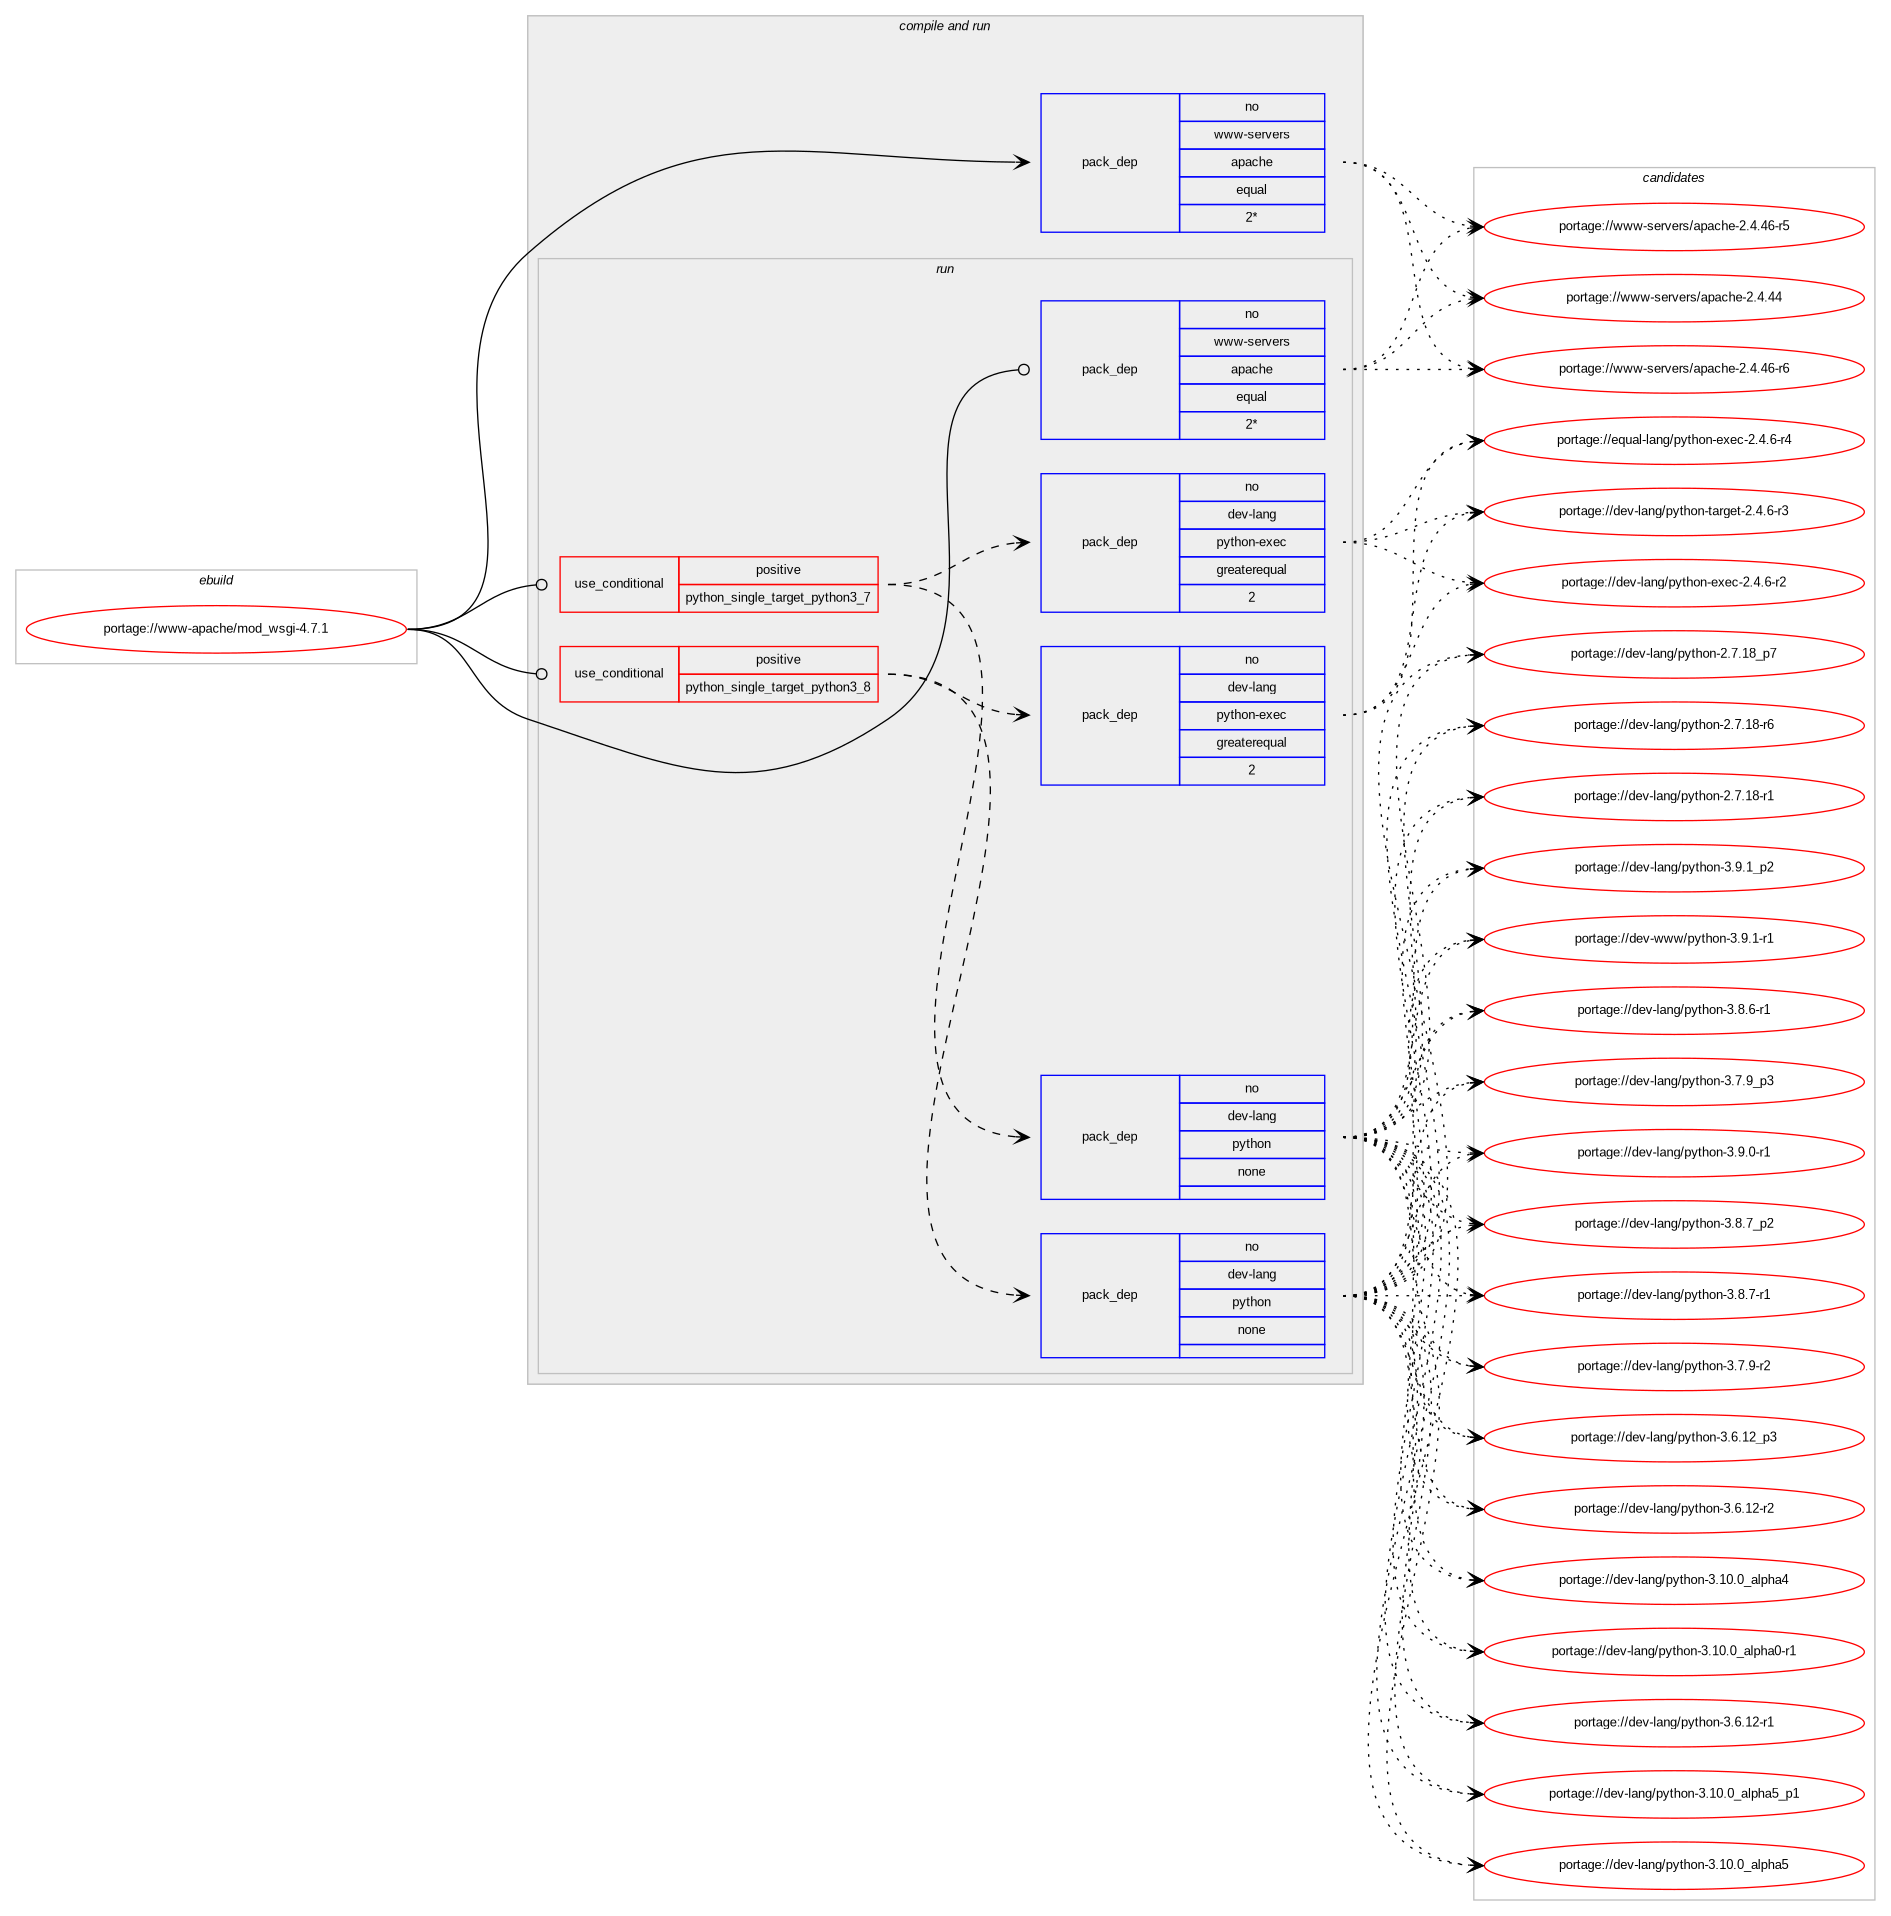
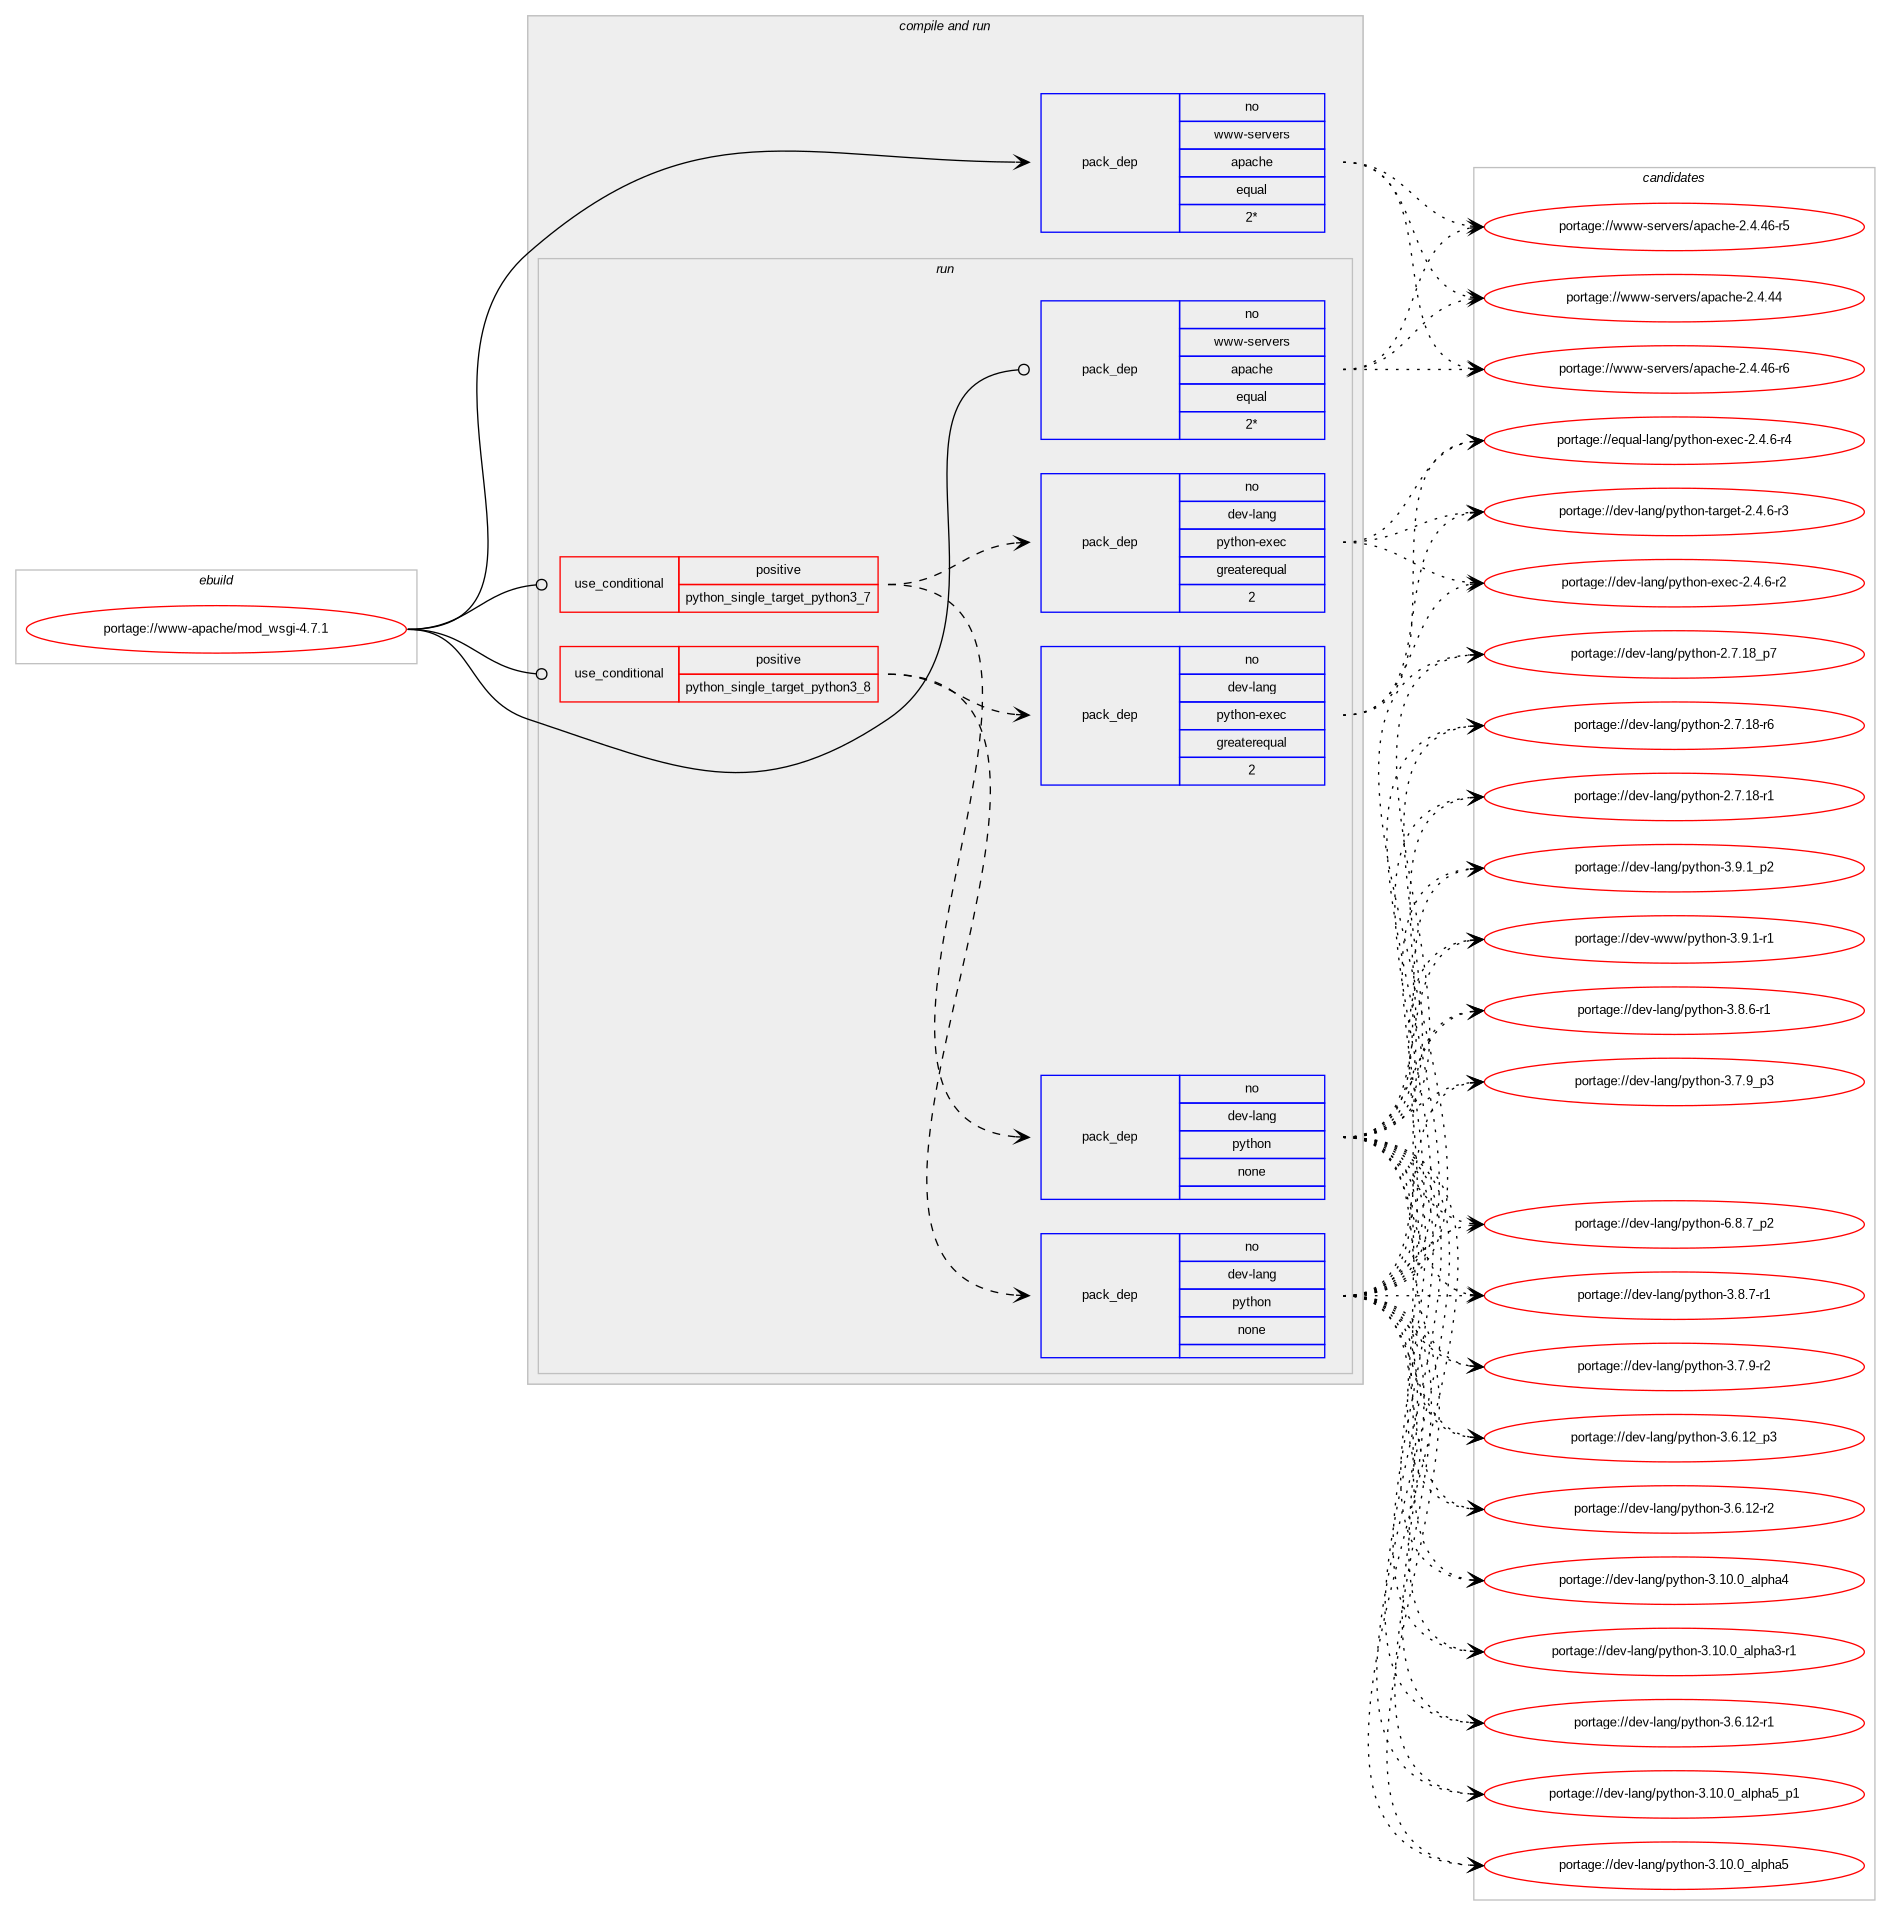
(1674, 1153) -> none
(1674, 1224) -> (1674, 1224)
(1674, 1652) -> (1674, 1652)
